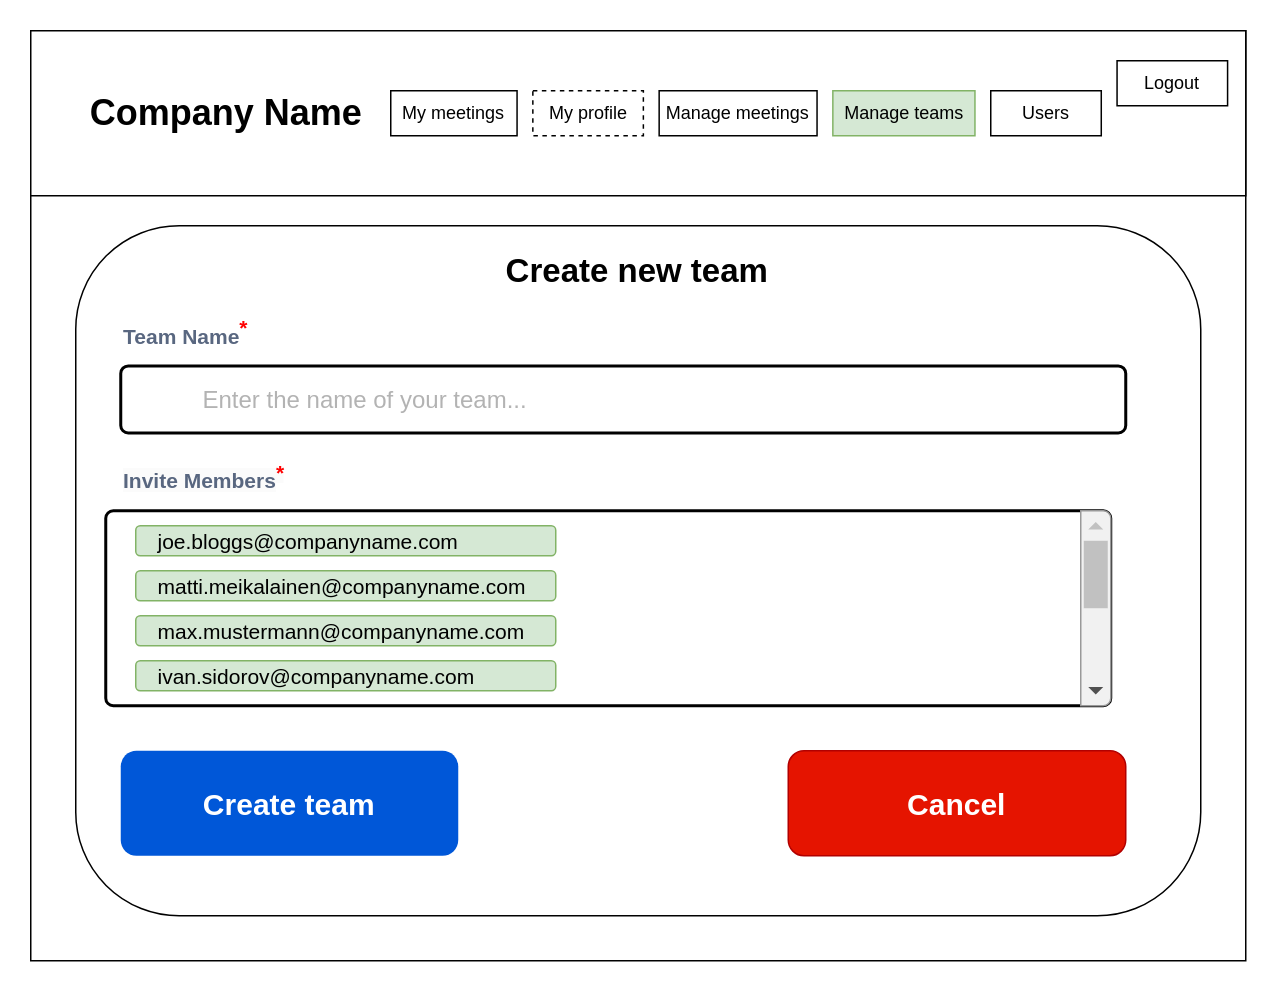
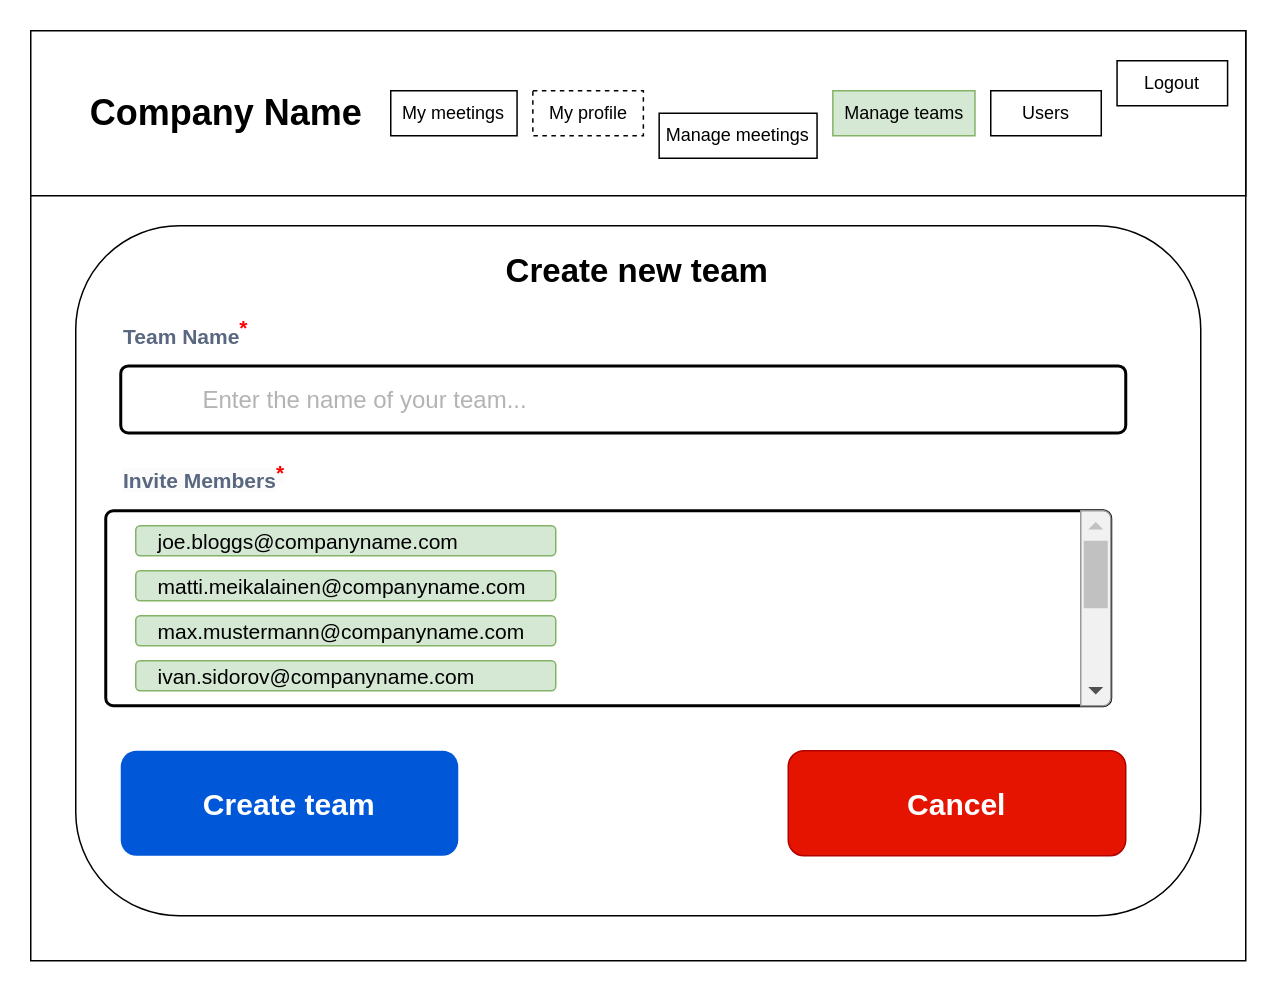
(738, 113) -> (738, 136)
